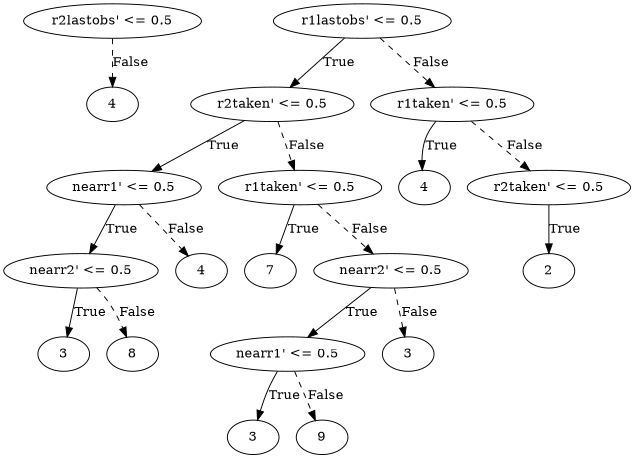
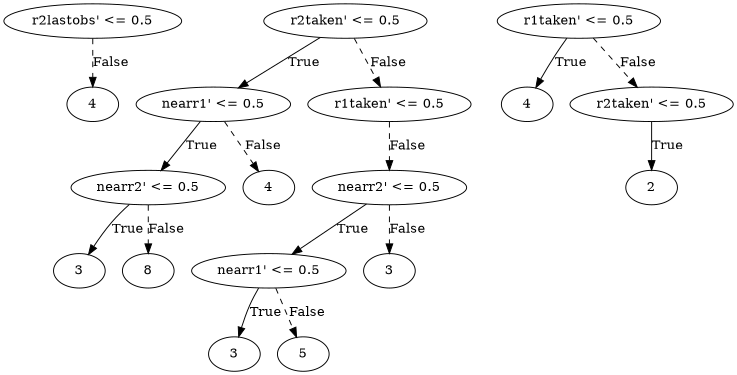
(362, 21) -> none
(270, 271) -> none
(322, 437) -> (303, 354)
